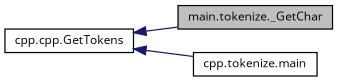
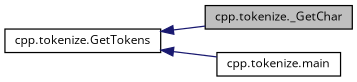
(255, 17) -> (279, 17)
(69, 41) -> (83, 41)
